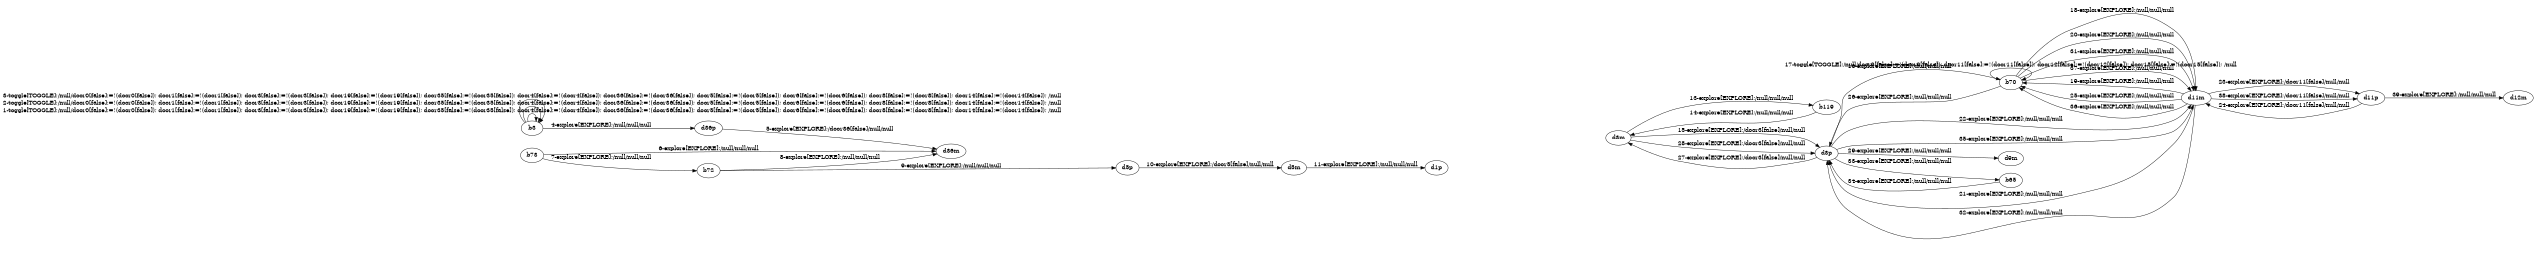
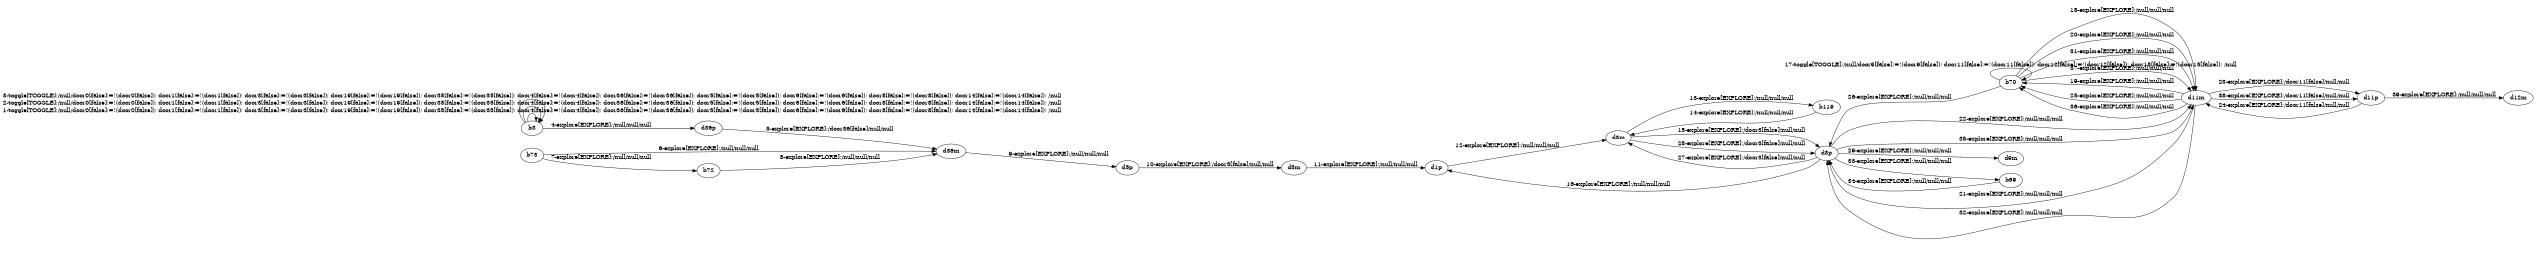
(1892, 73) -> (1638, 191)
none -> (1525, 153)
(916, 169) -> (1039, 160)
(2011, 180) -> (2011, 180)
